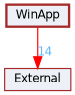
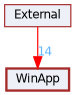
(38, 42) -> (38, 42)
